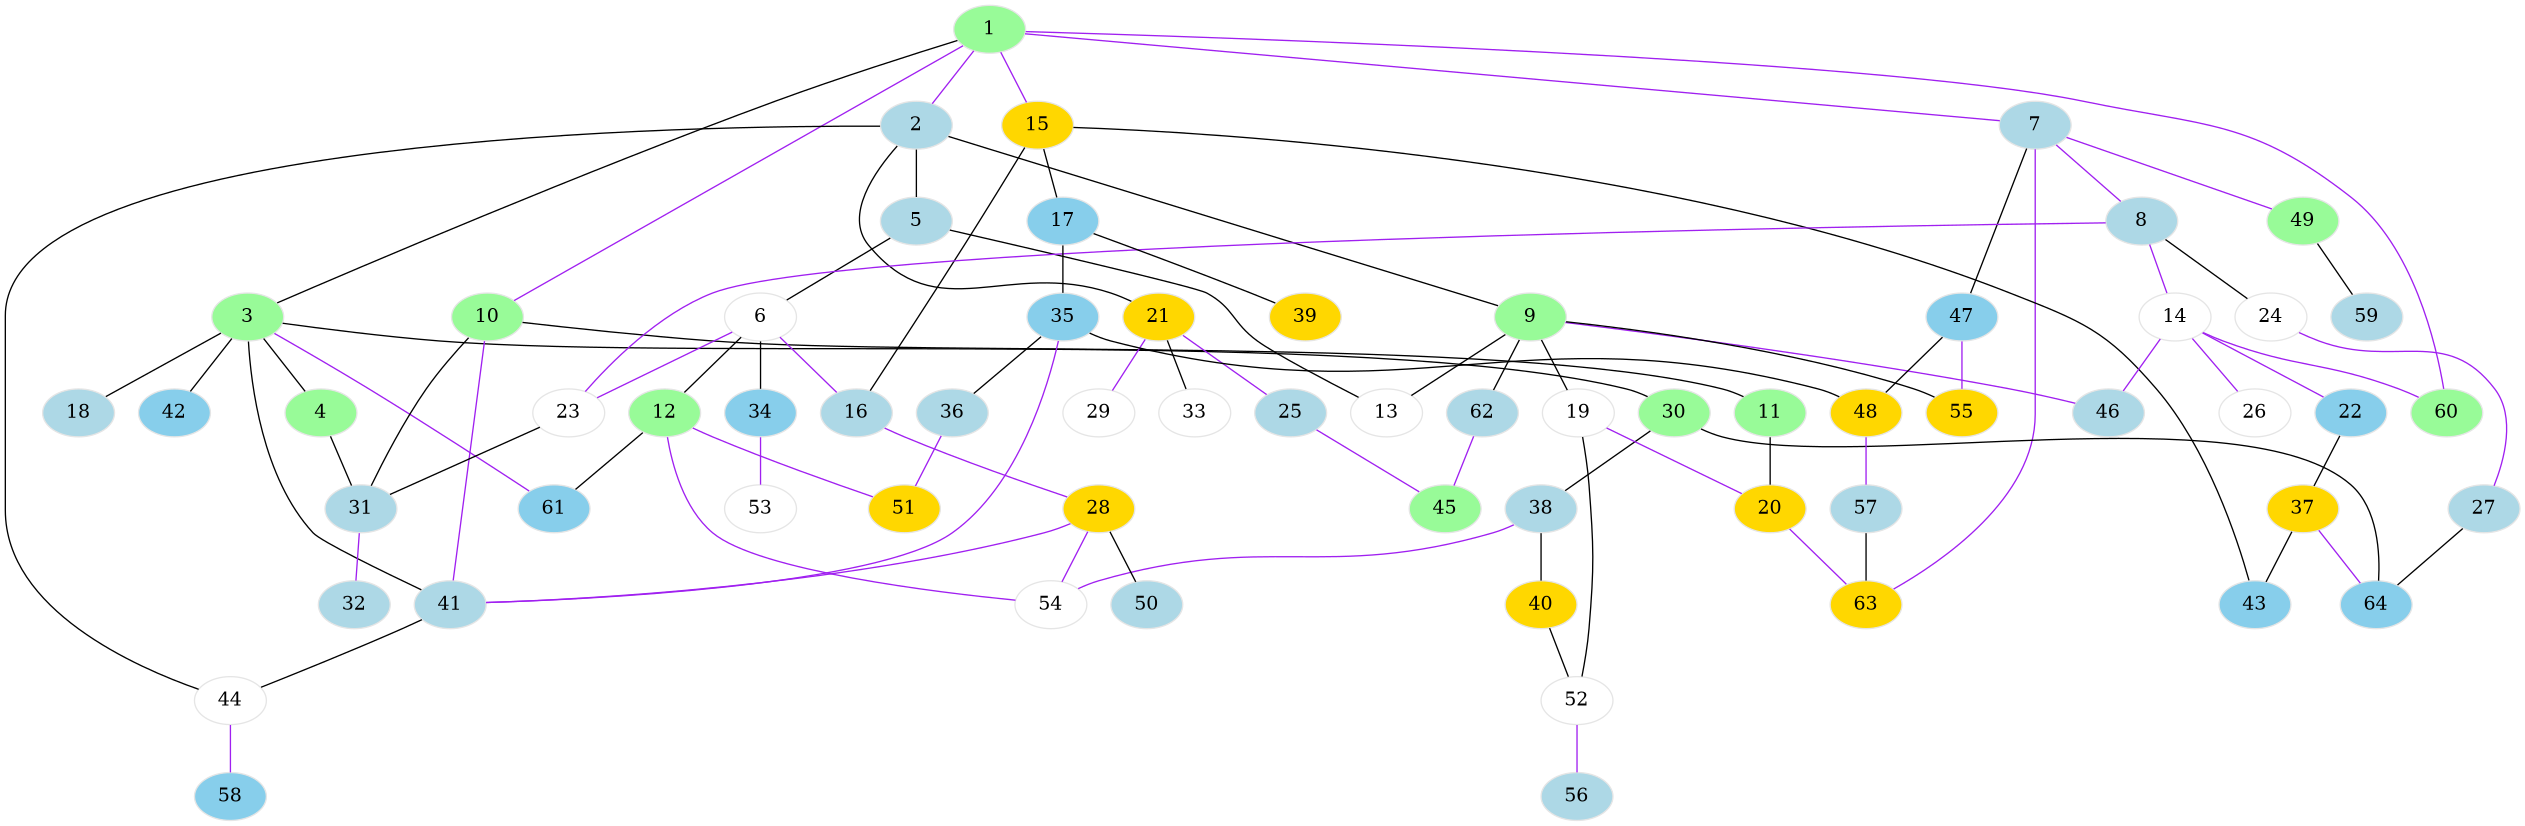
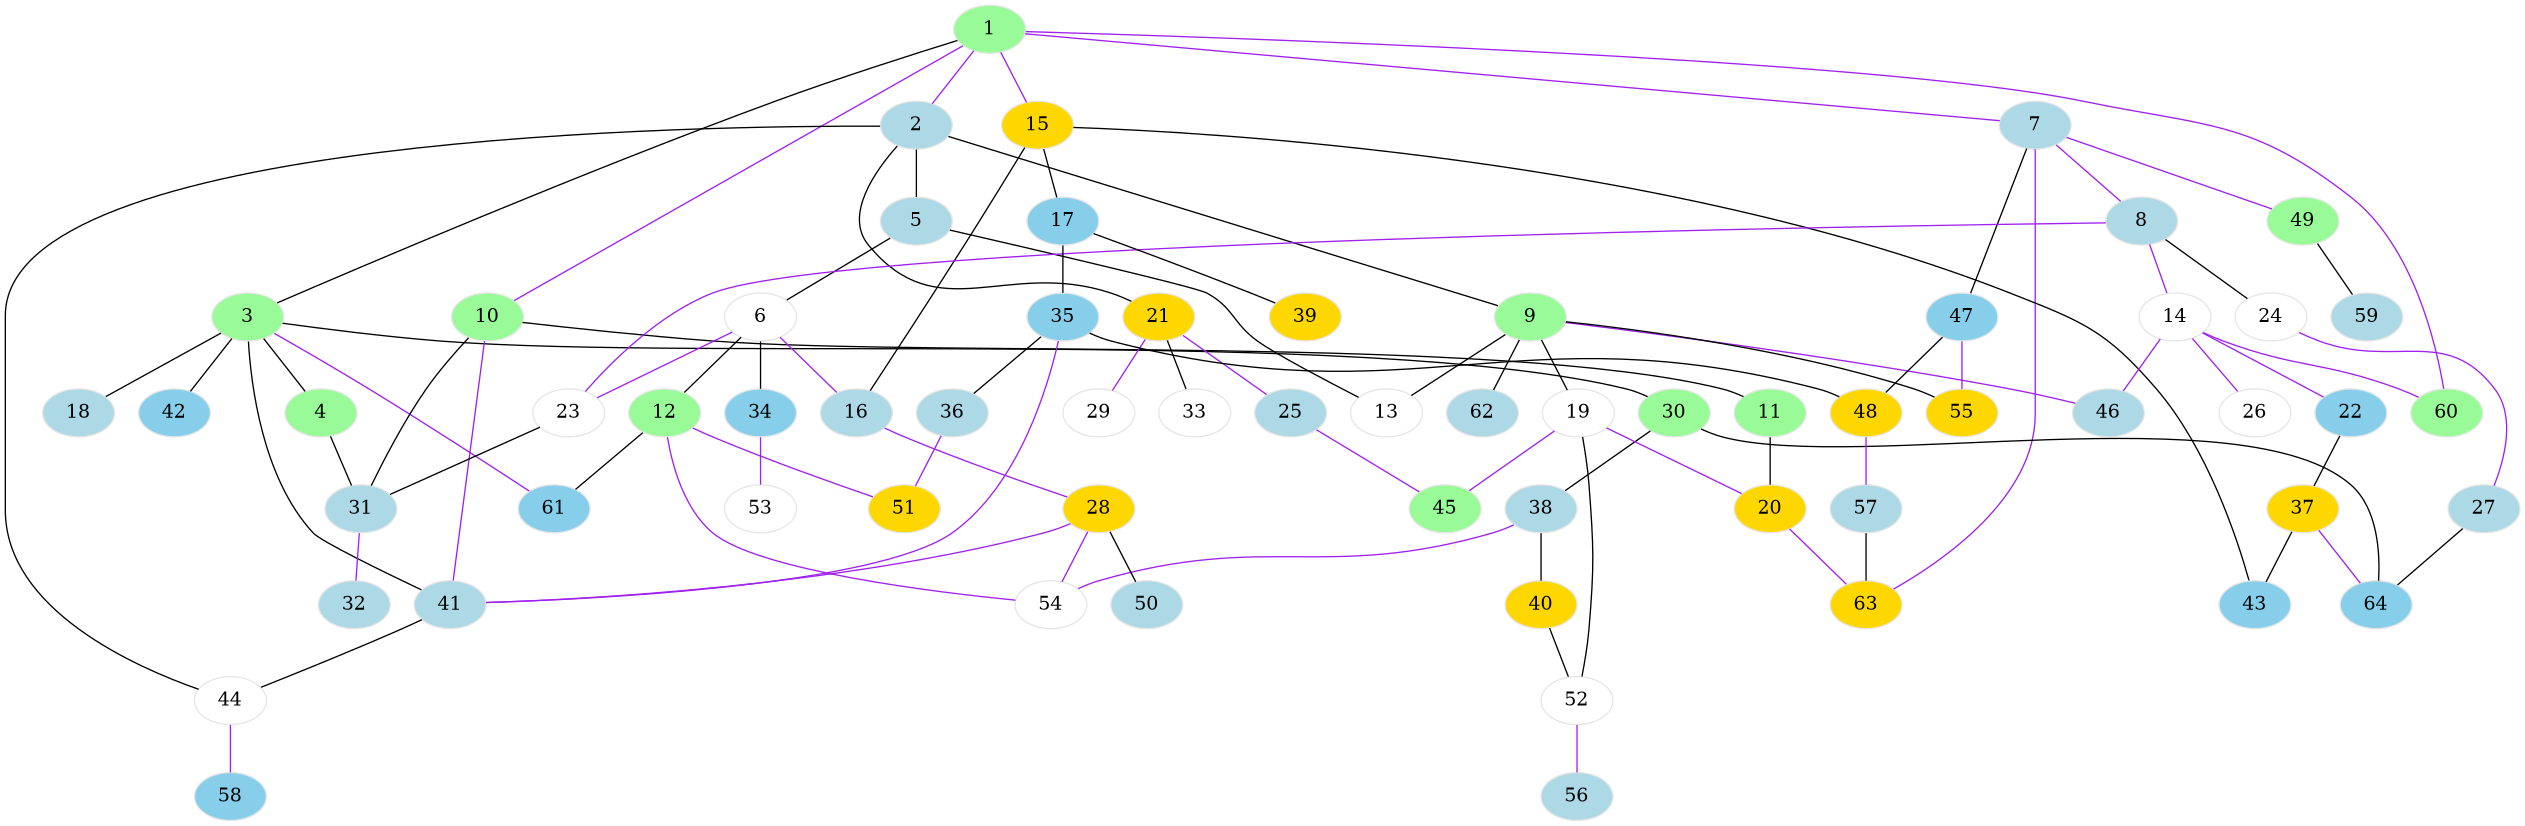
(1464, 461) -> (1512, 461)
